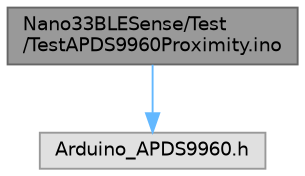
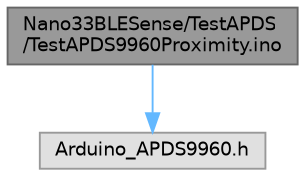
(153, 36) -> (153, 36)
